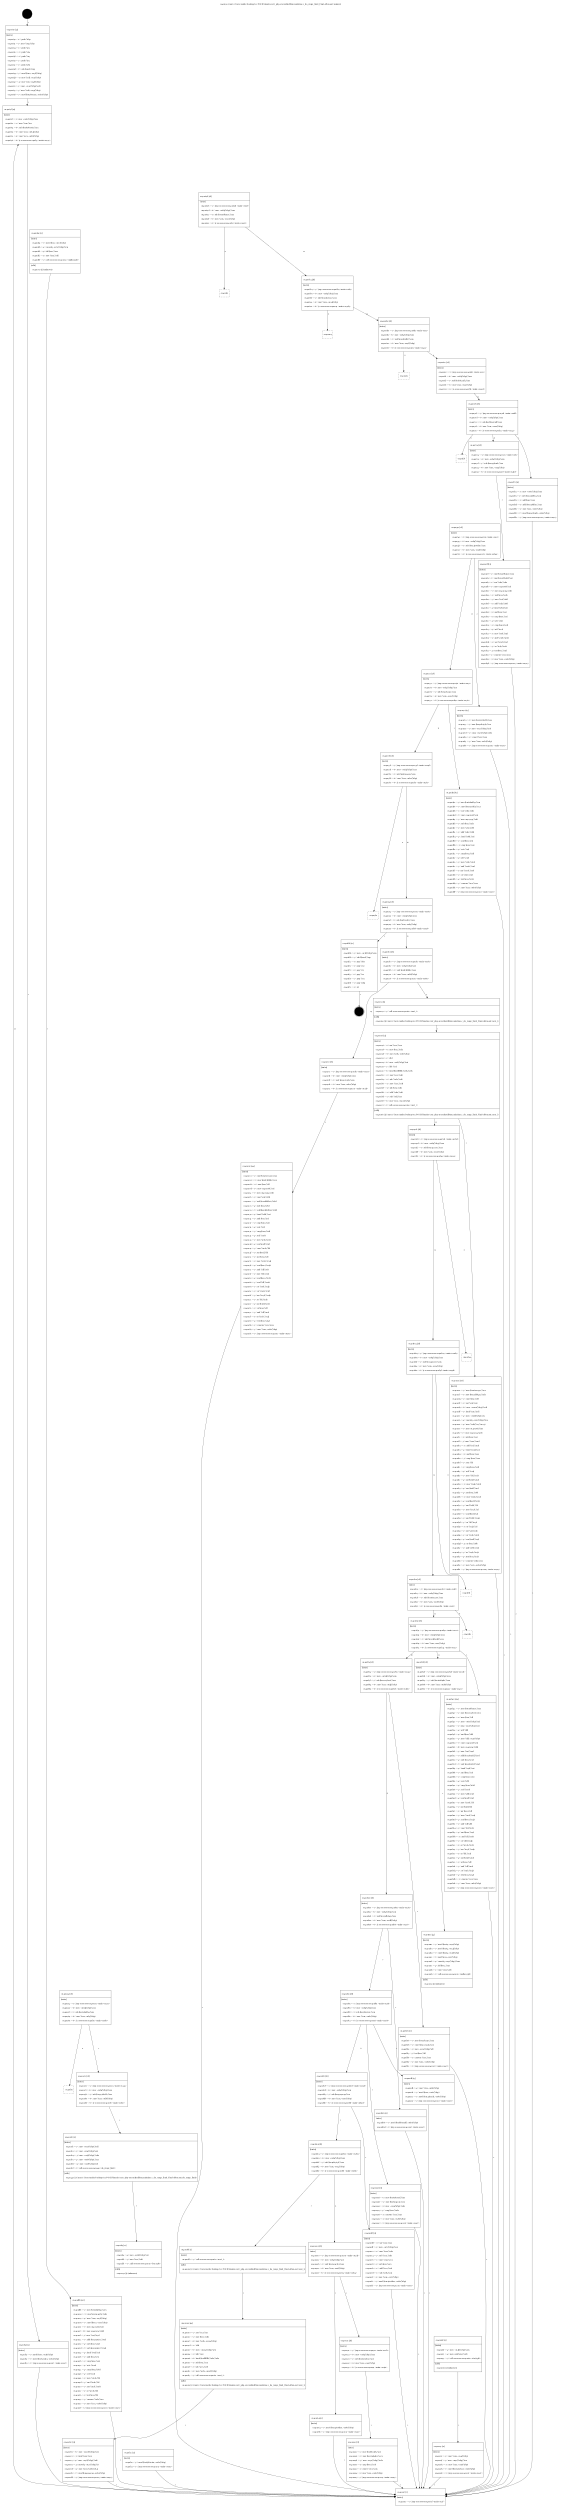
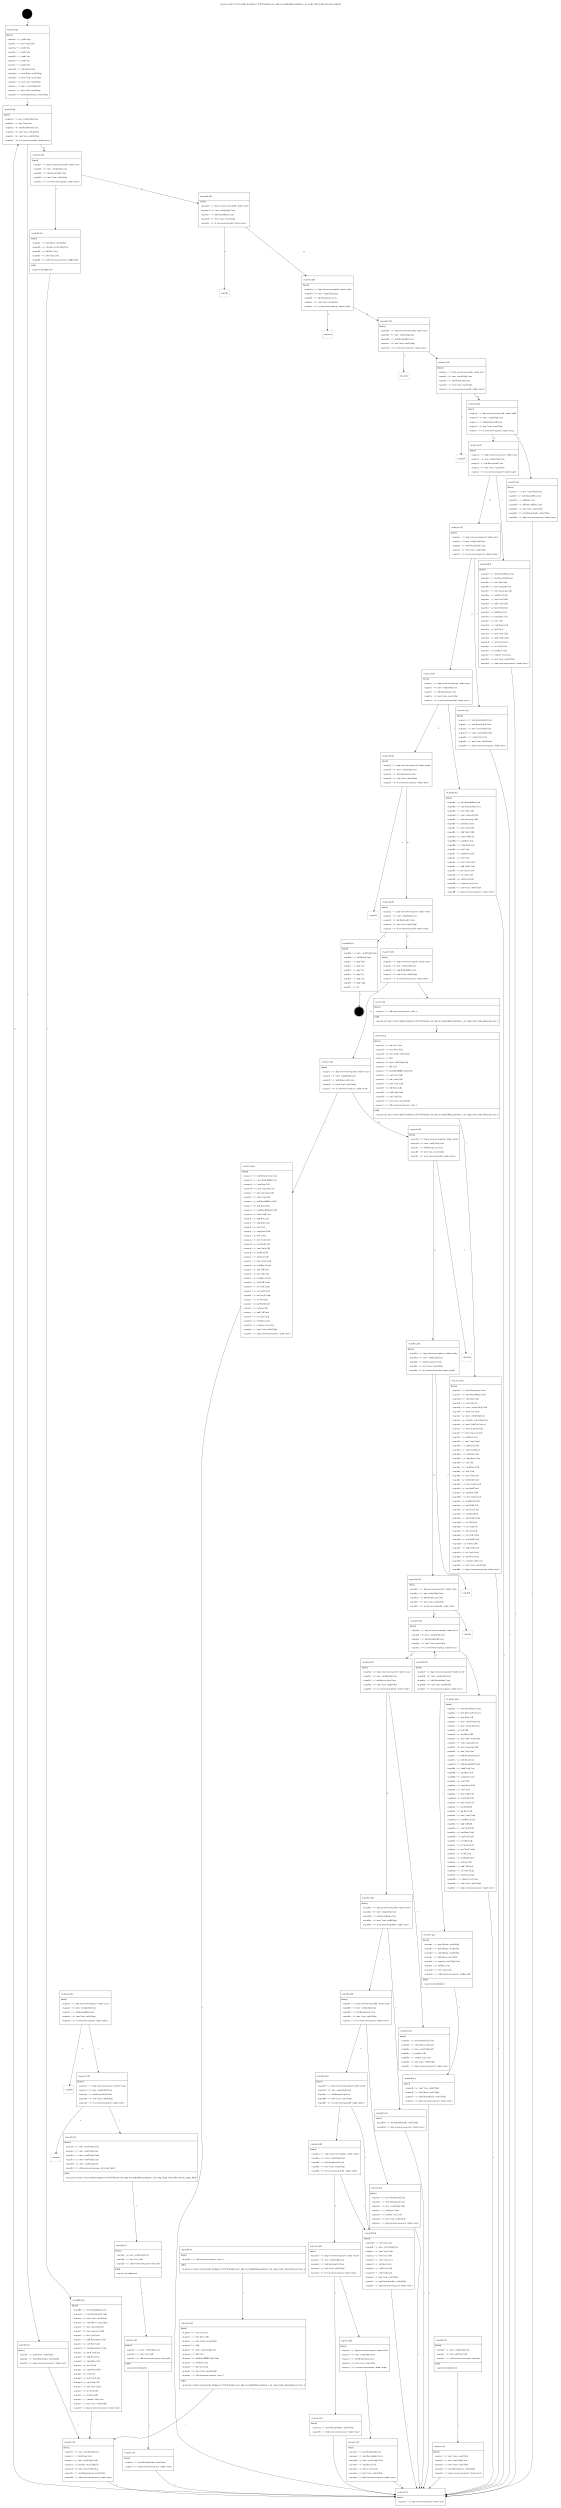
none -> (56, 168)
(466, 443) -> (461, 423)
none -> (484, 499)
(435, 1121) -> (374, 1121)
(437, 1654) -> (435, 1656)
(386, 2051) -> (458, 2031)
none -> (55, 2158)
(288, 2210) -> (351, 2202)
(486, 2292) -> none
none -> (148, 2354)
(75, 2485) -> (63, 2402)
(239, 2492) -> (91, 2424)
